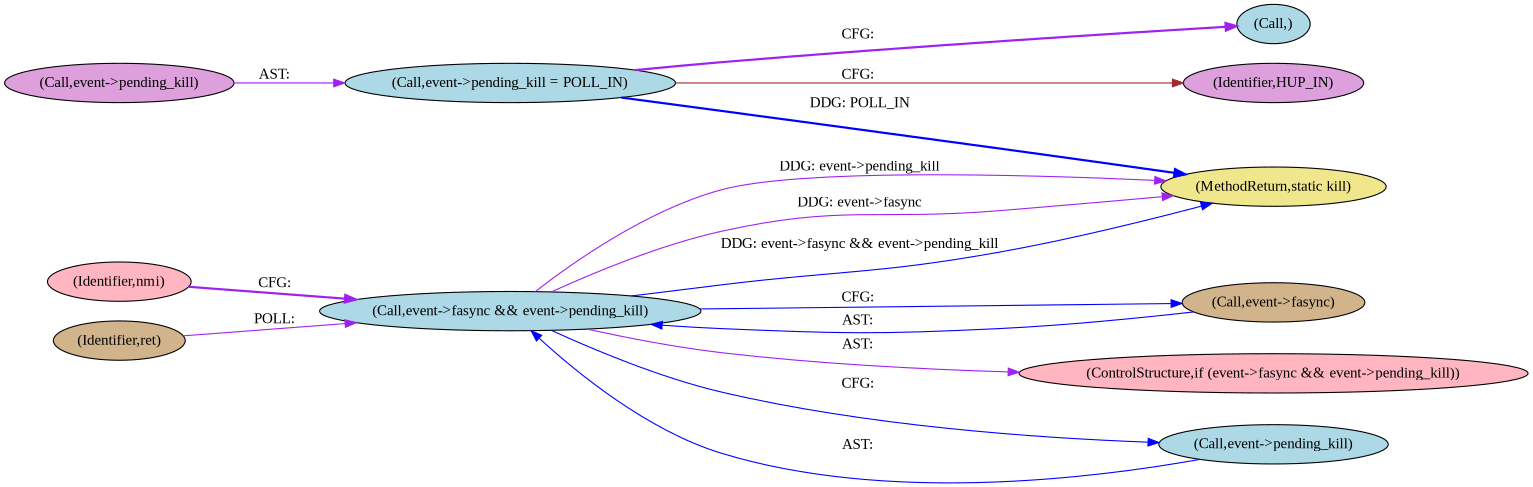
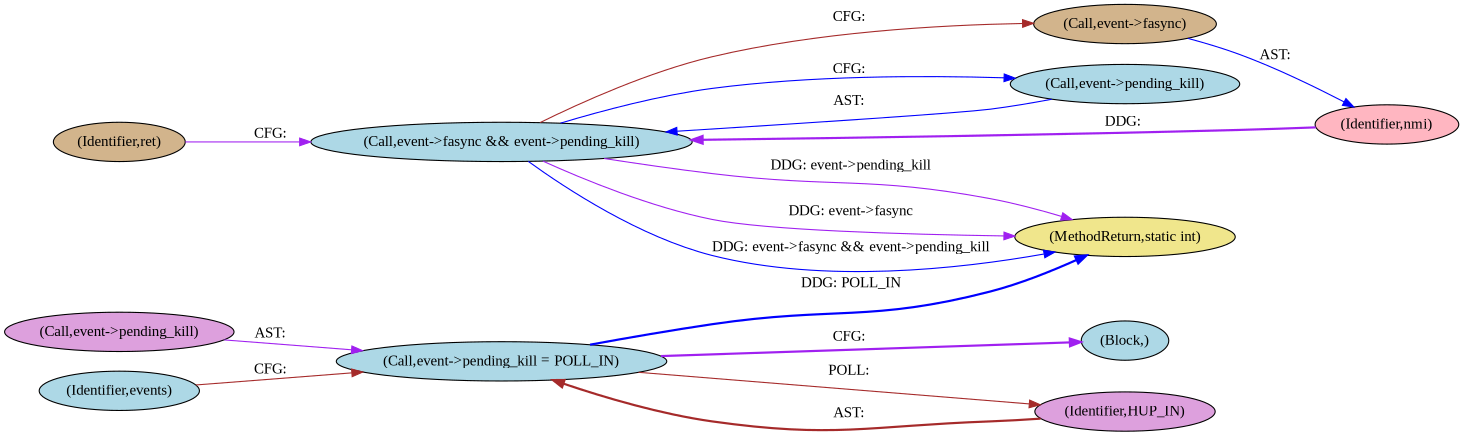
(1274, 24) -> (1125, 341)
(860, 75) -> (851, 371)
(1274, 187) -> (1125, 237)
(277, 283) -> (1125, 122)
(936, 306) -> (775, 44)
(277, 319) -> (272, 134)
(928, 332) -> (1268, 66)
(1274, 373) -> none
none -> (119, 391)
none -> (800, 430)
